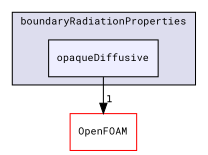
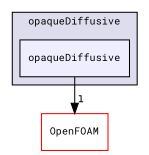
(104, 22) -> (75, 22)
